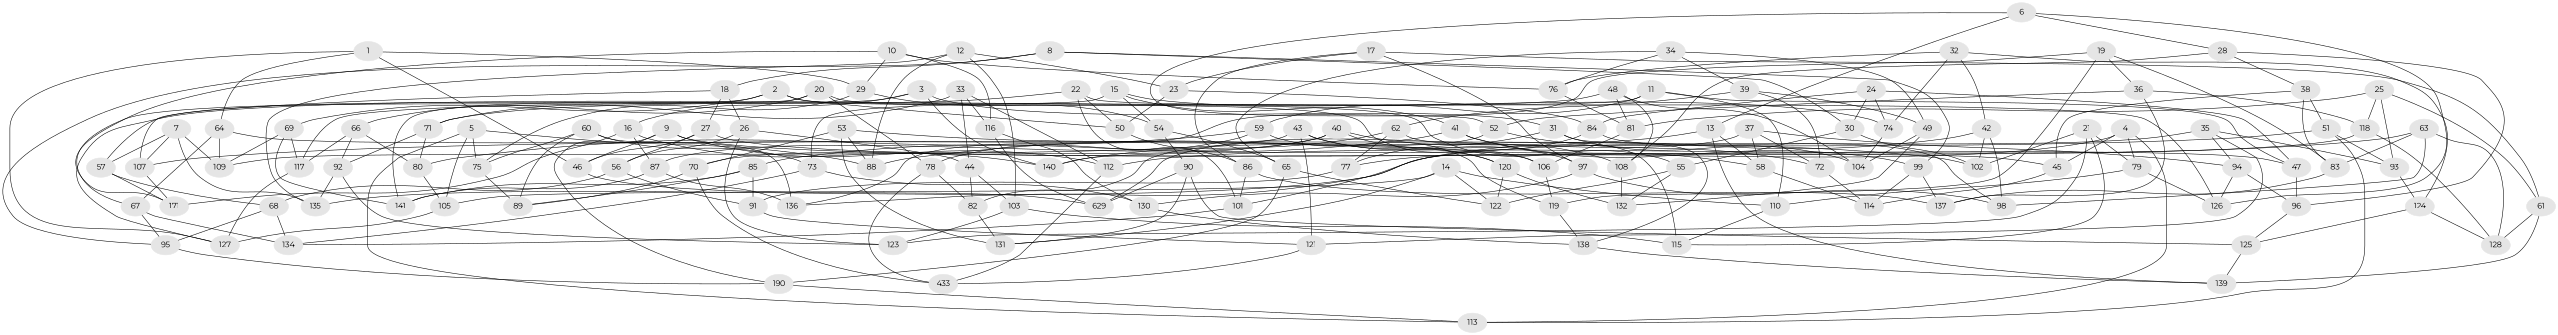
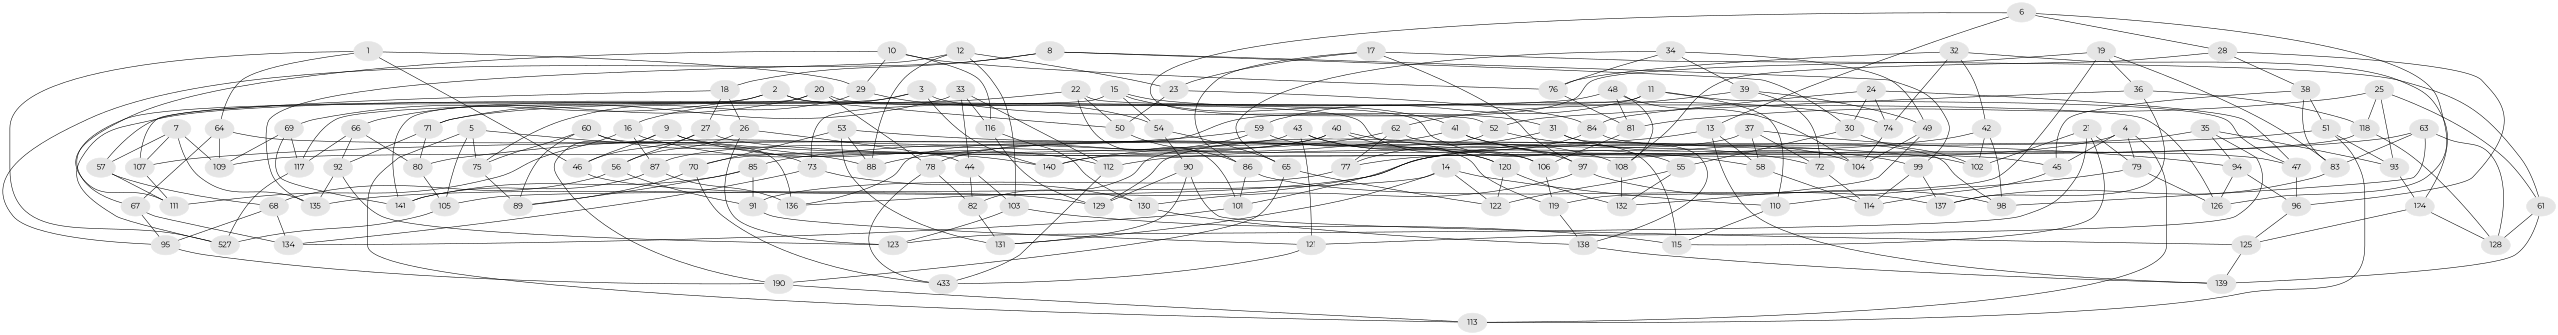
(174, 206) -> (174, 206)
(1099, 206) -> (1099, 206)
(225, 245) -> (225, 245)
